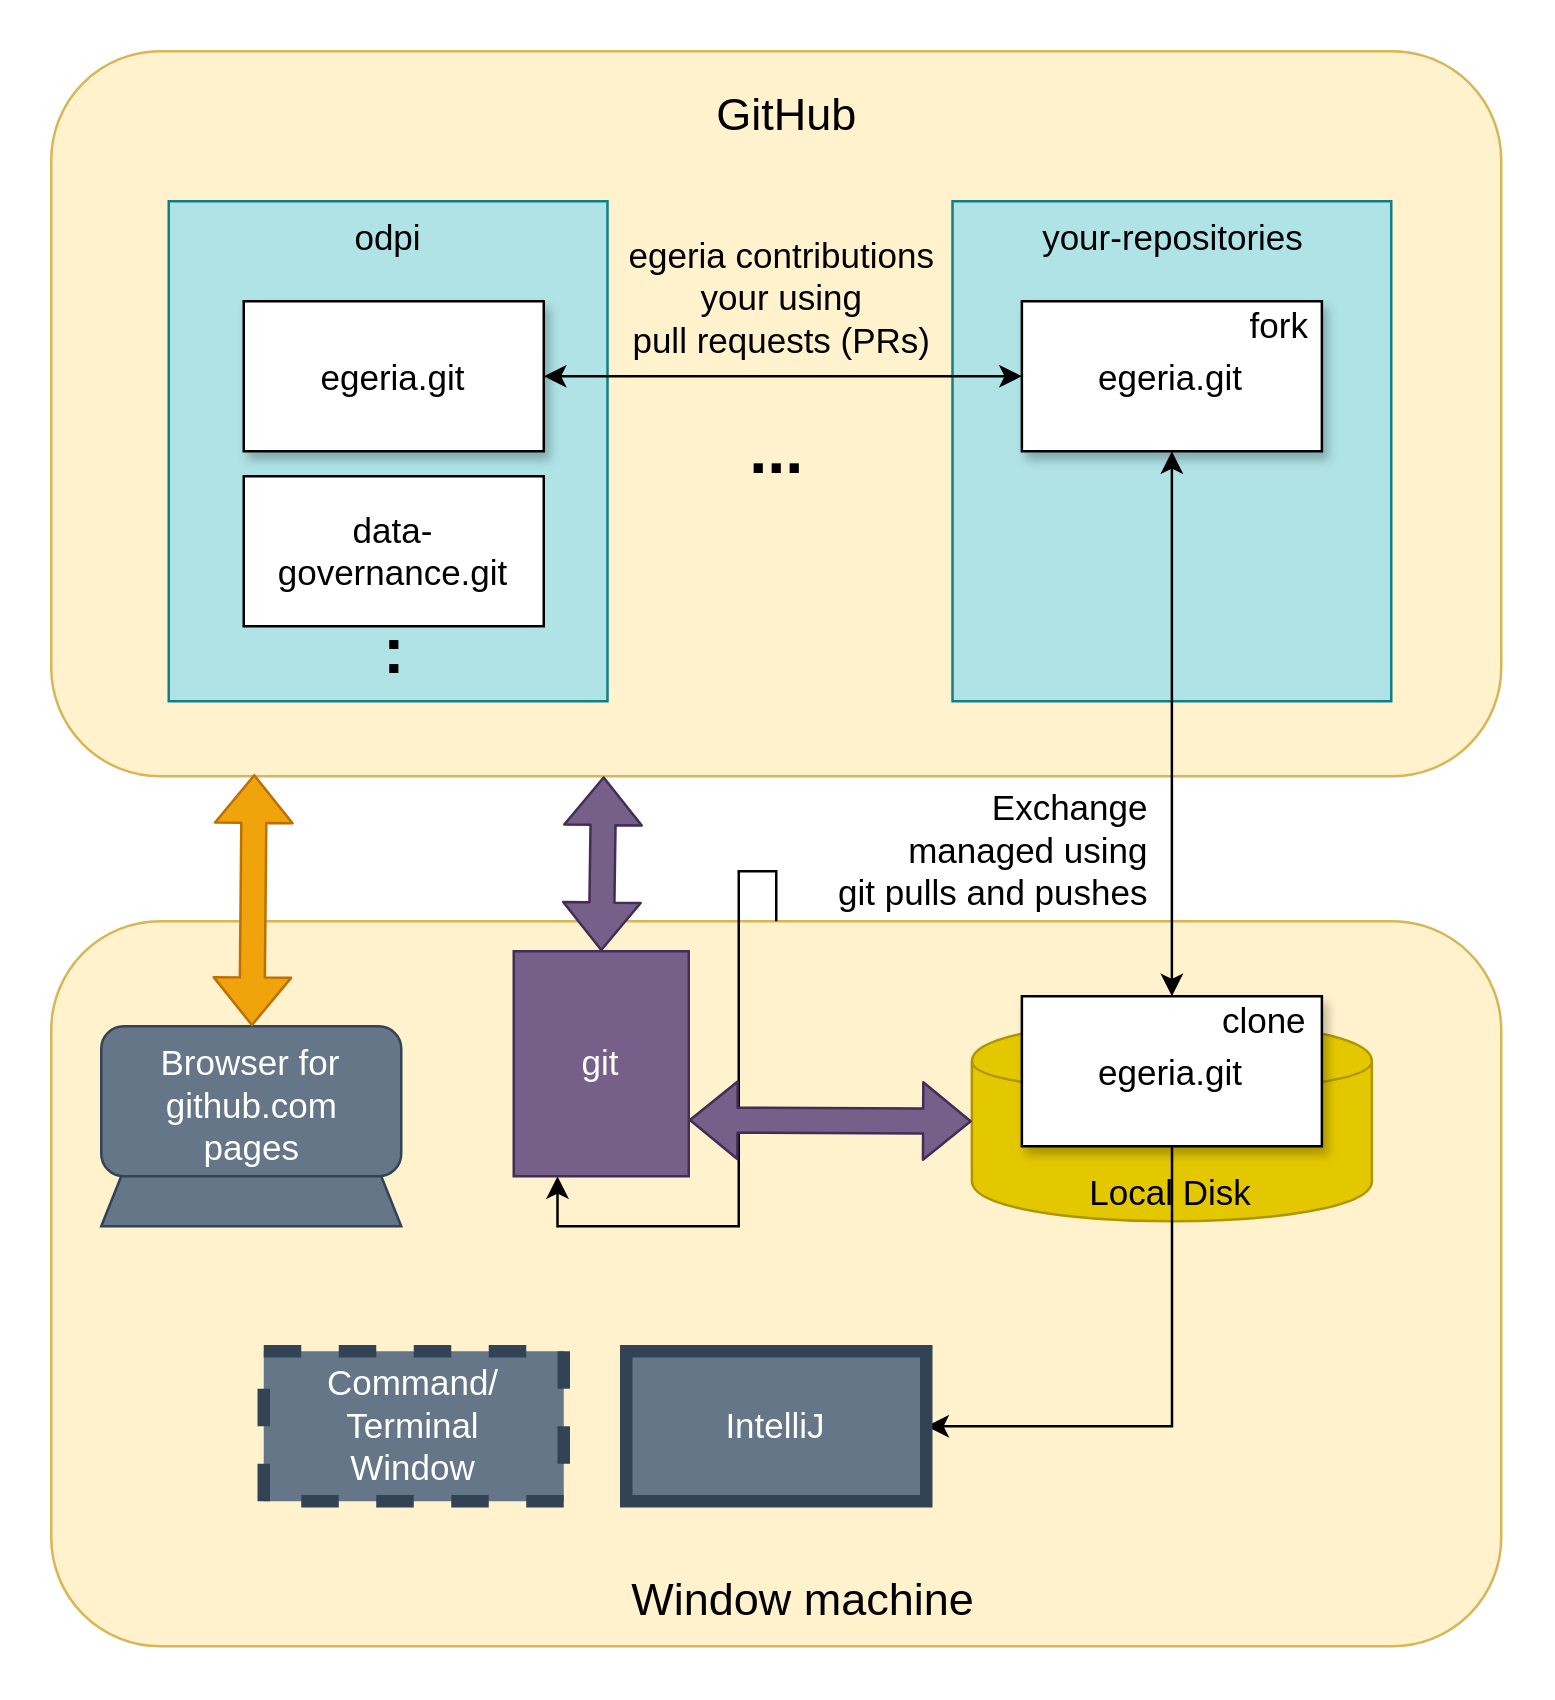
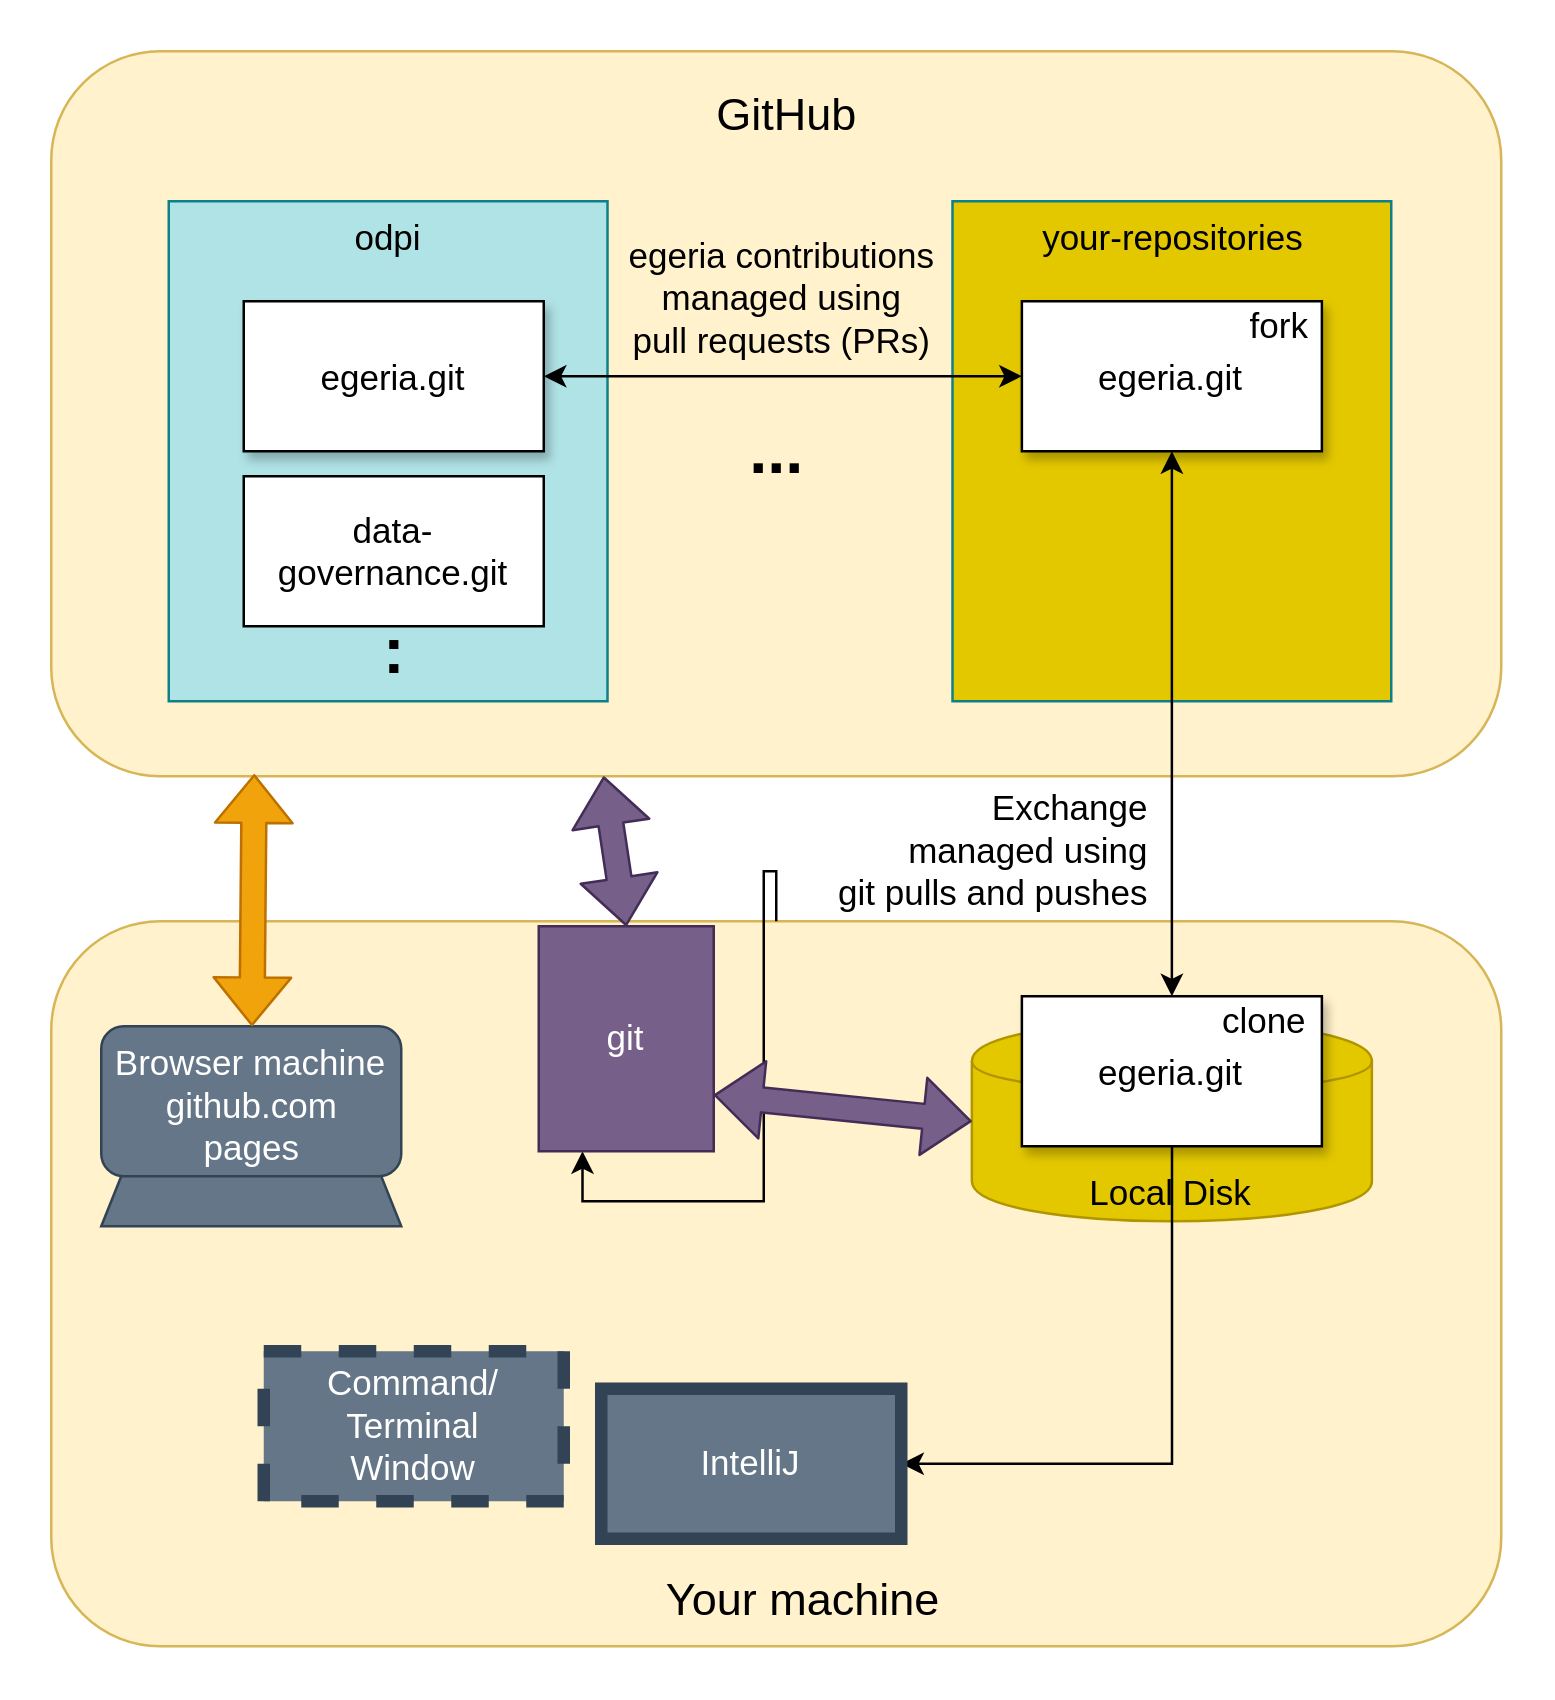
(1174, 240) -> (1174, 240)
(783, 299) -> (783, 299)
(601, 1064) -> (626, 1039)
(251, 1065) -> (251, 1065)
(776, 1426) -> (751, 1464)
(804, 1602) -> (804, 1602)
